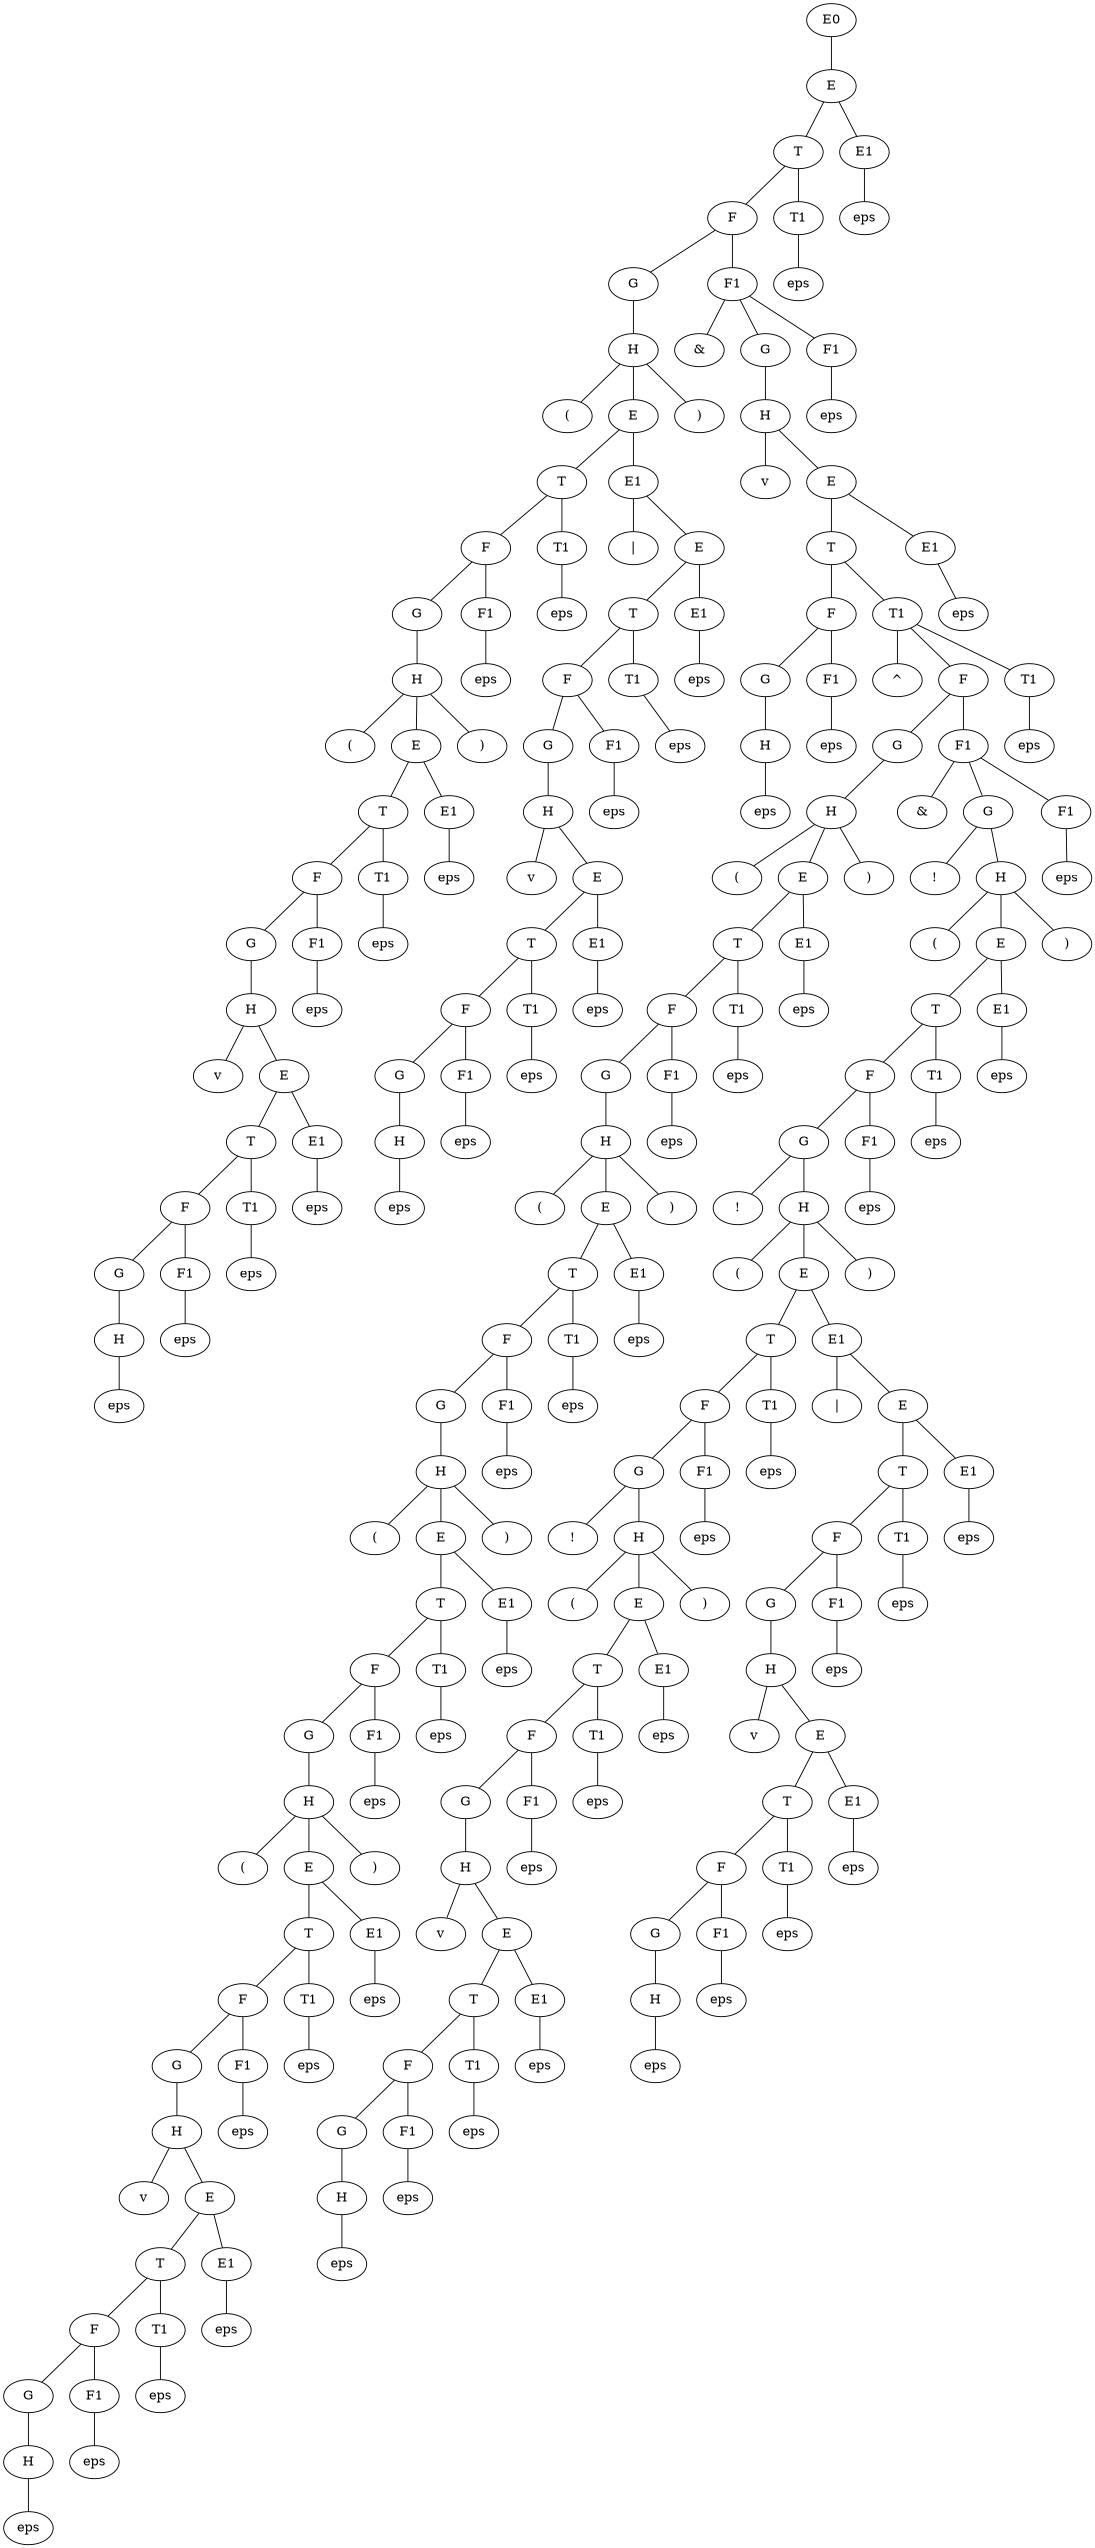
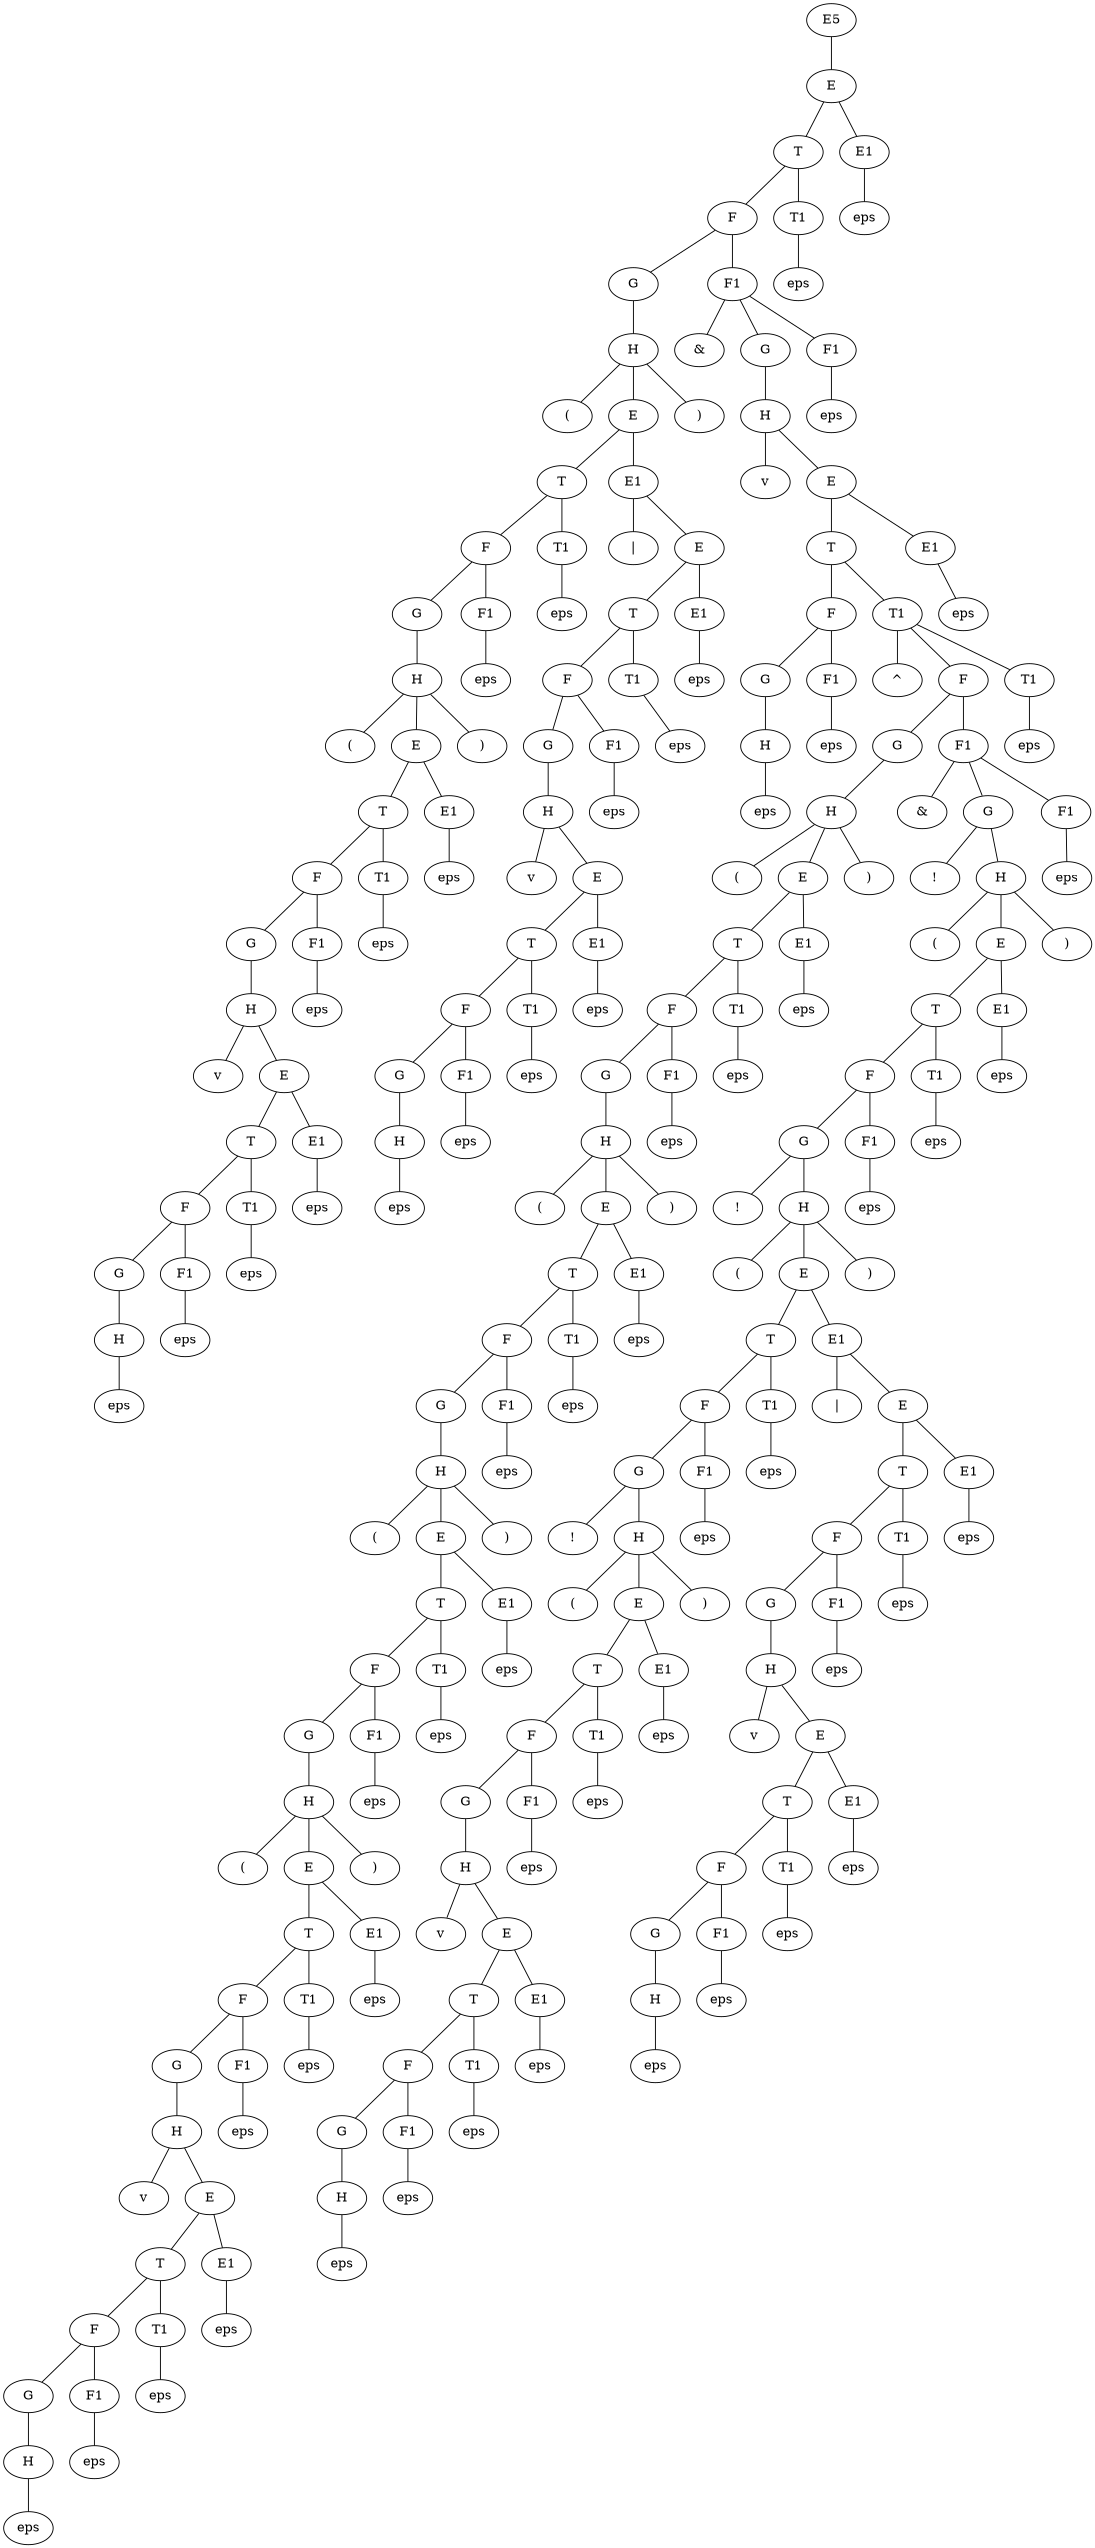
(831, 20) -> (831, 20)
